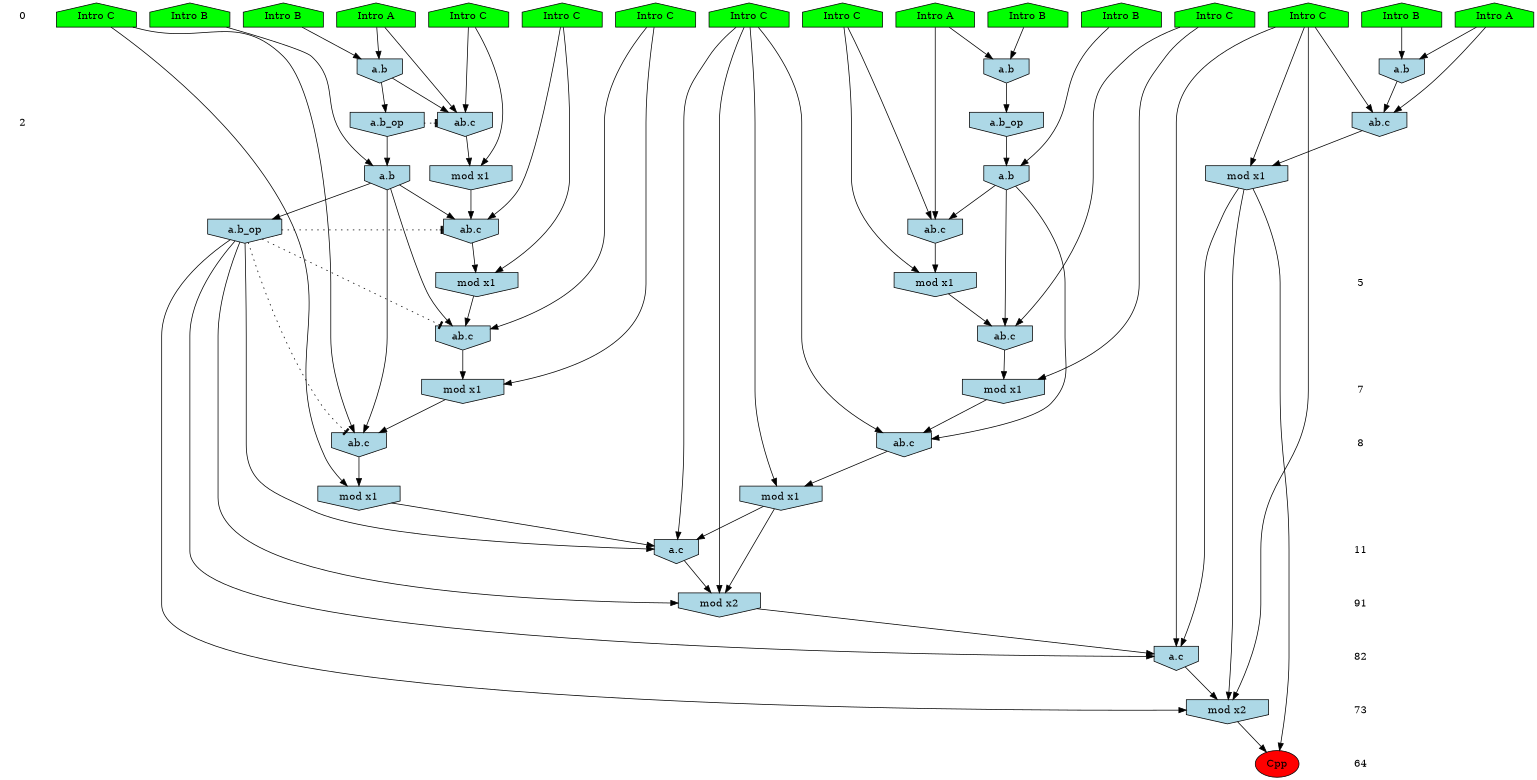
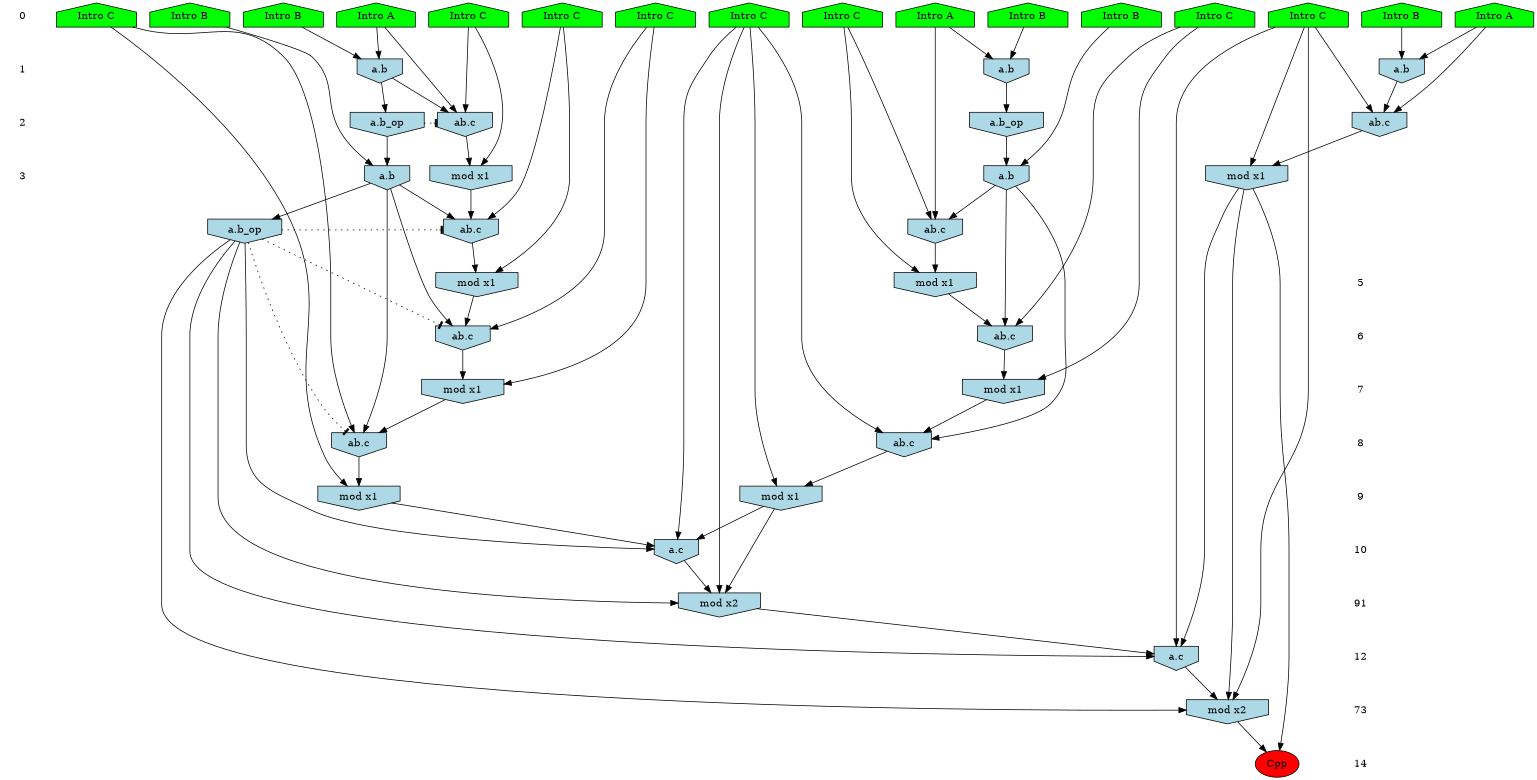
none -> (23, 70)
none -> (23, 177)
none -> (1361, 337)
none -> (1361, 497)
(1361, 550) -> (1361, 550)
(1361, 657) -> (1361, 657)
(1361, 764) -> (1361, 764)
